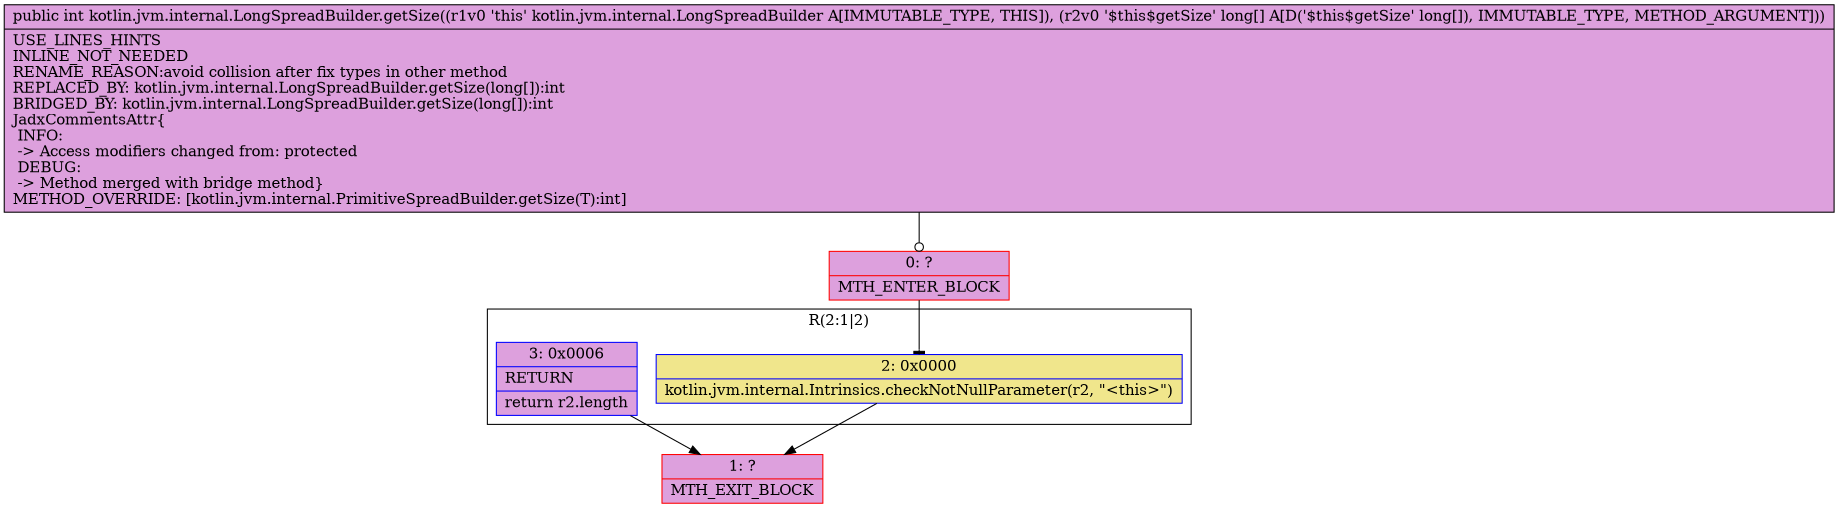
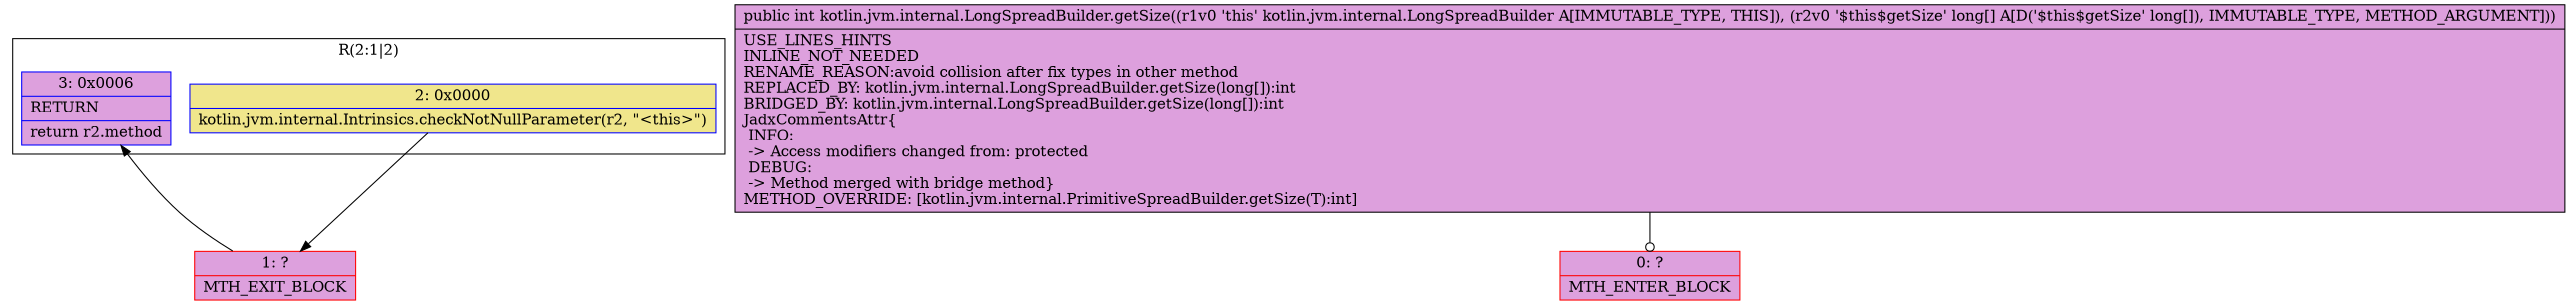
(919, 325) -> none
(567, 403) -> (96, 132)
(661, 432) -> (175, 208)
